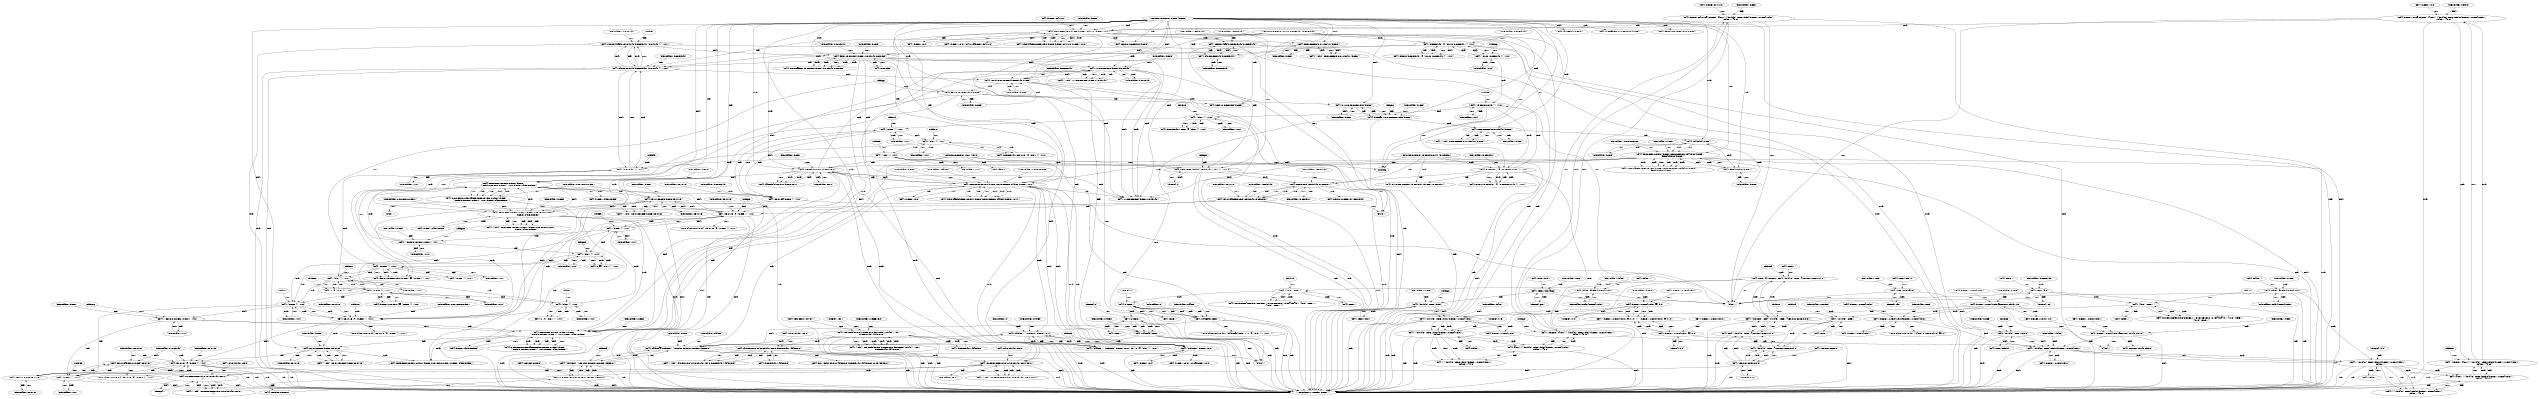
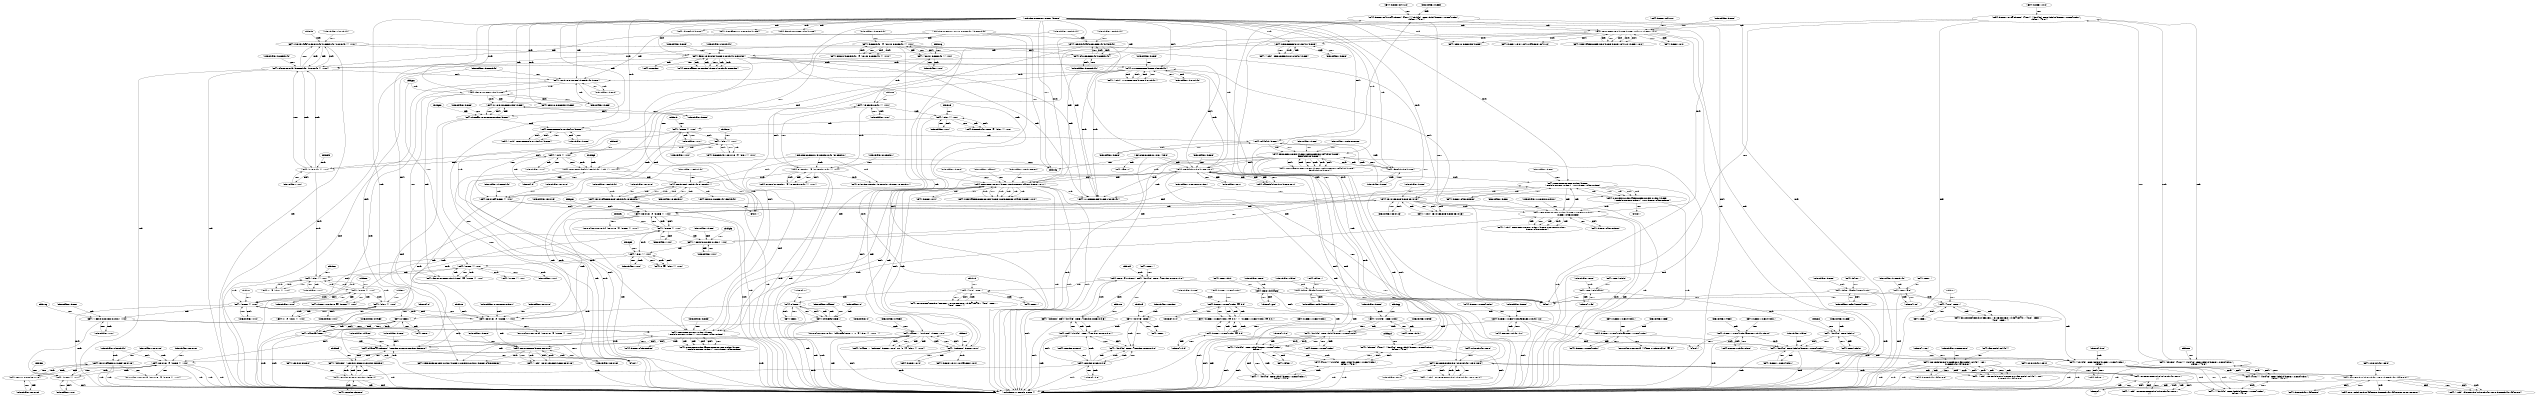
(2458, 5) -> none
(1232, 44) -> (1092, 44)
none -> (518, 163)
(2076, 326) -> (1741, 342)
(910, 355) -> (1943, 369)
(579, 378) -> (354, 378)
